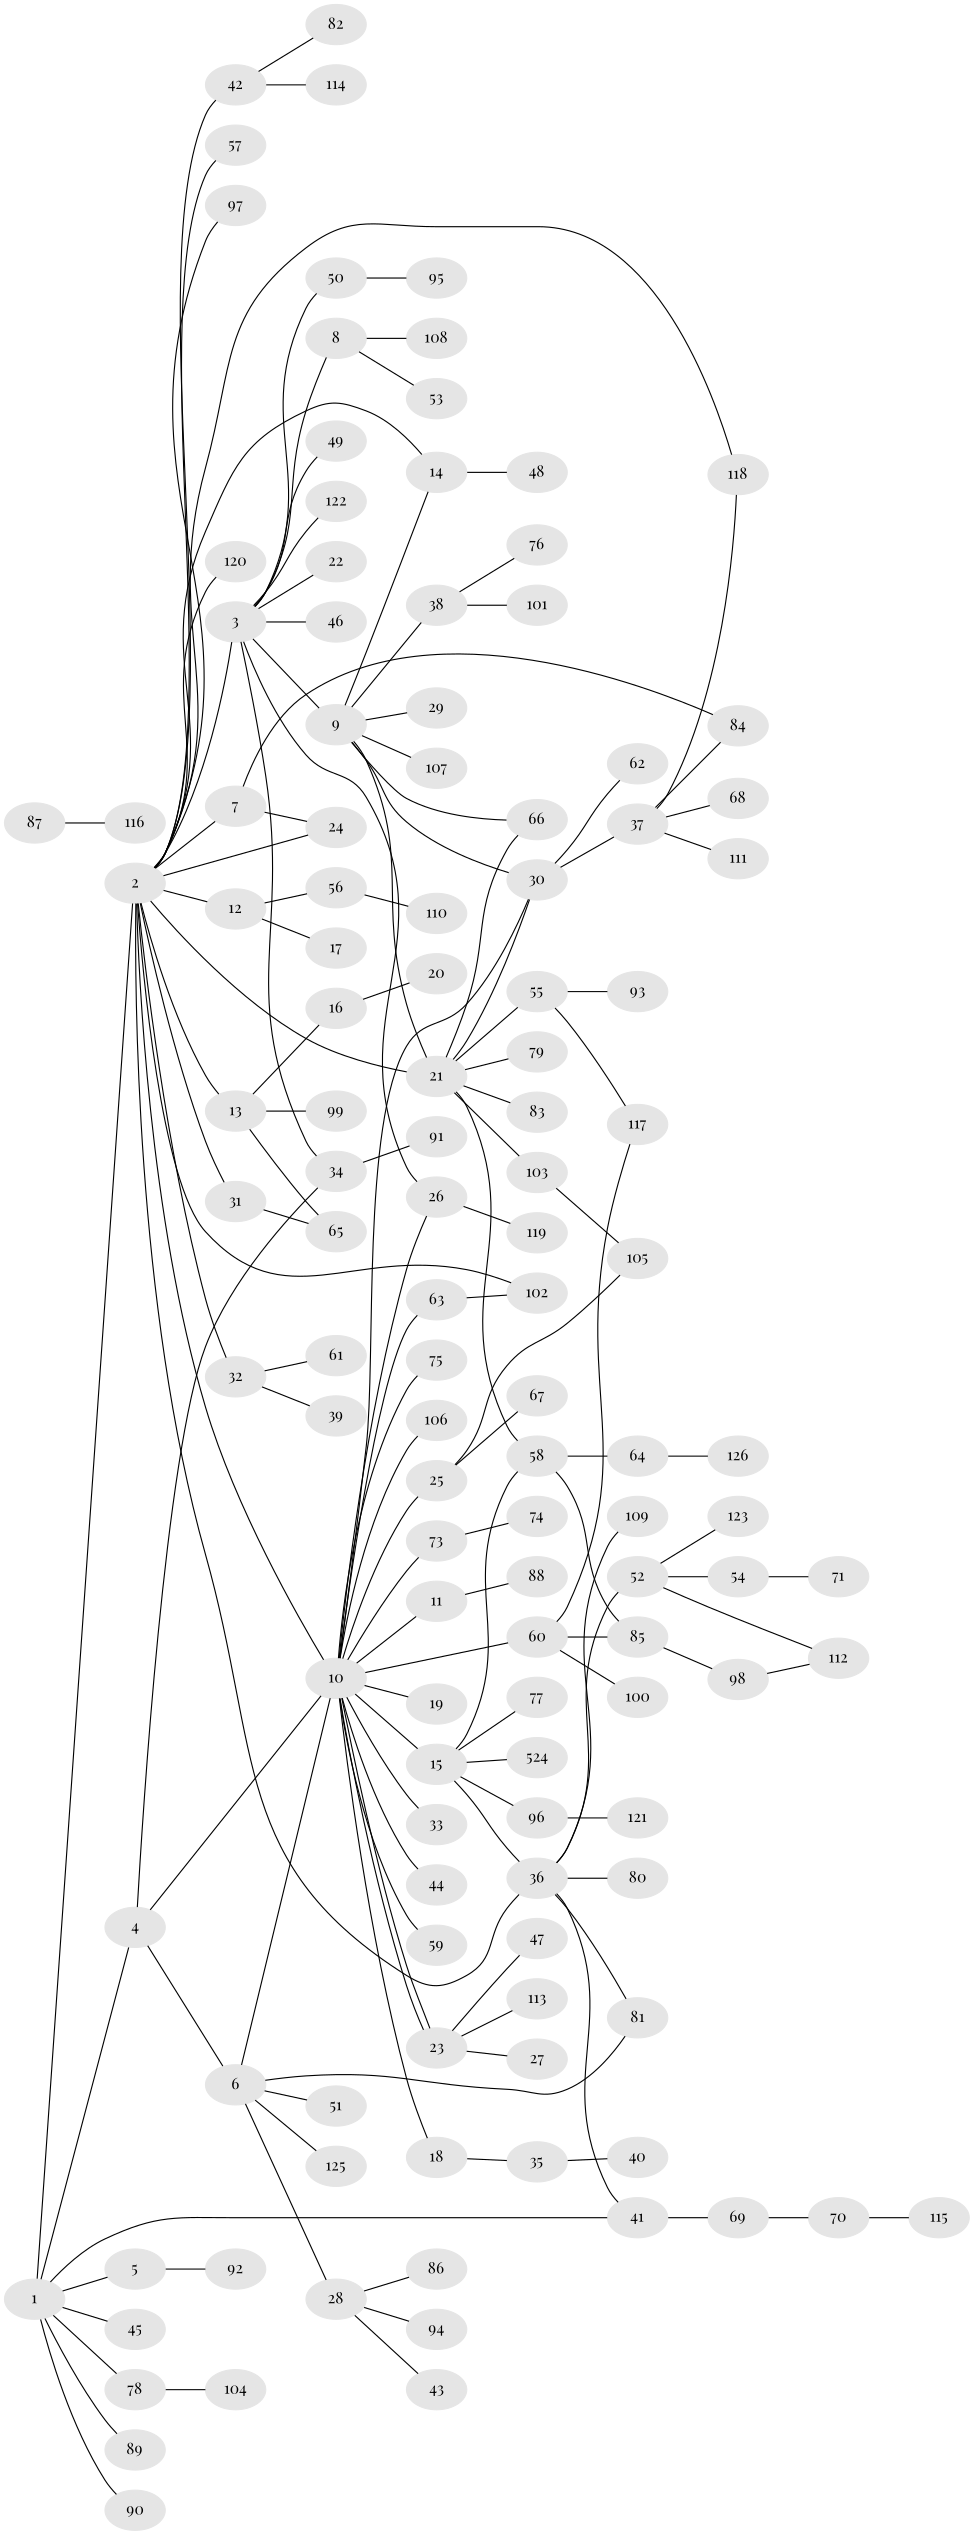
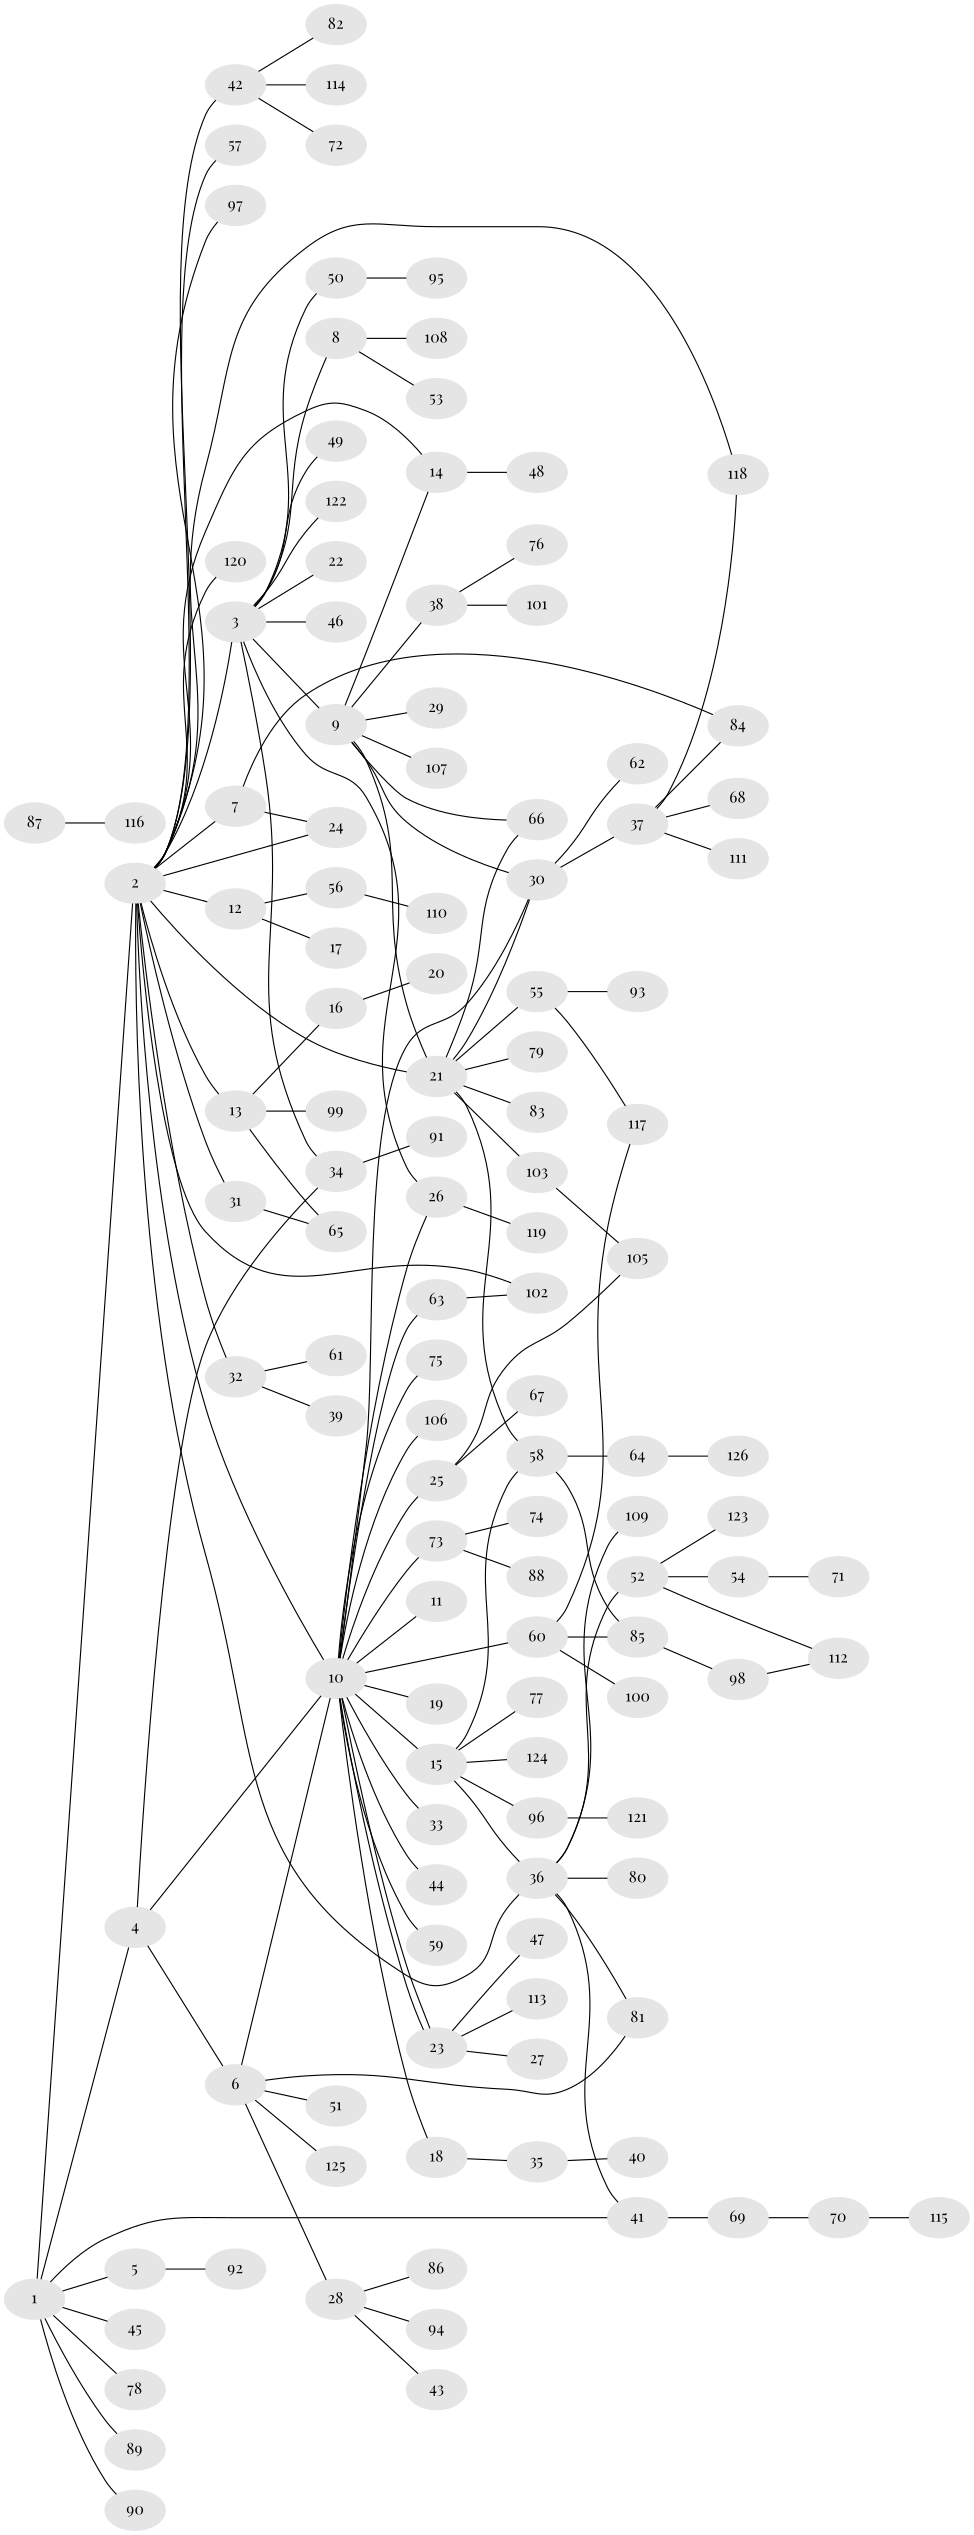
none -> (336, 145)
(493, 1587) -> (494, 1561)
(537, 1758) -> (537, 1758)
(236, 2390) -> none
